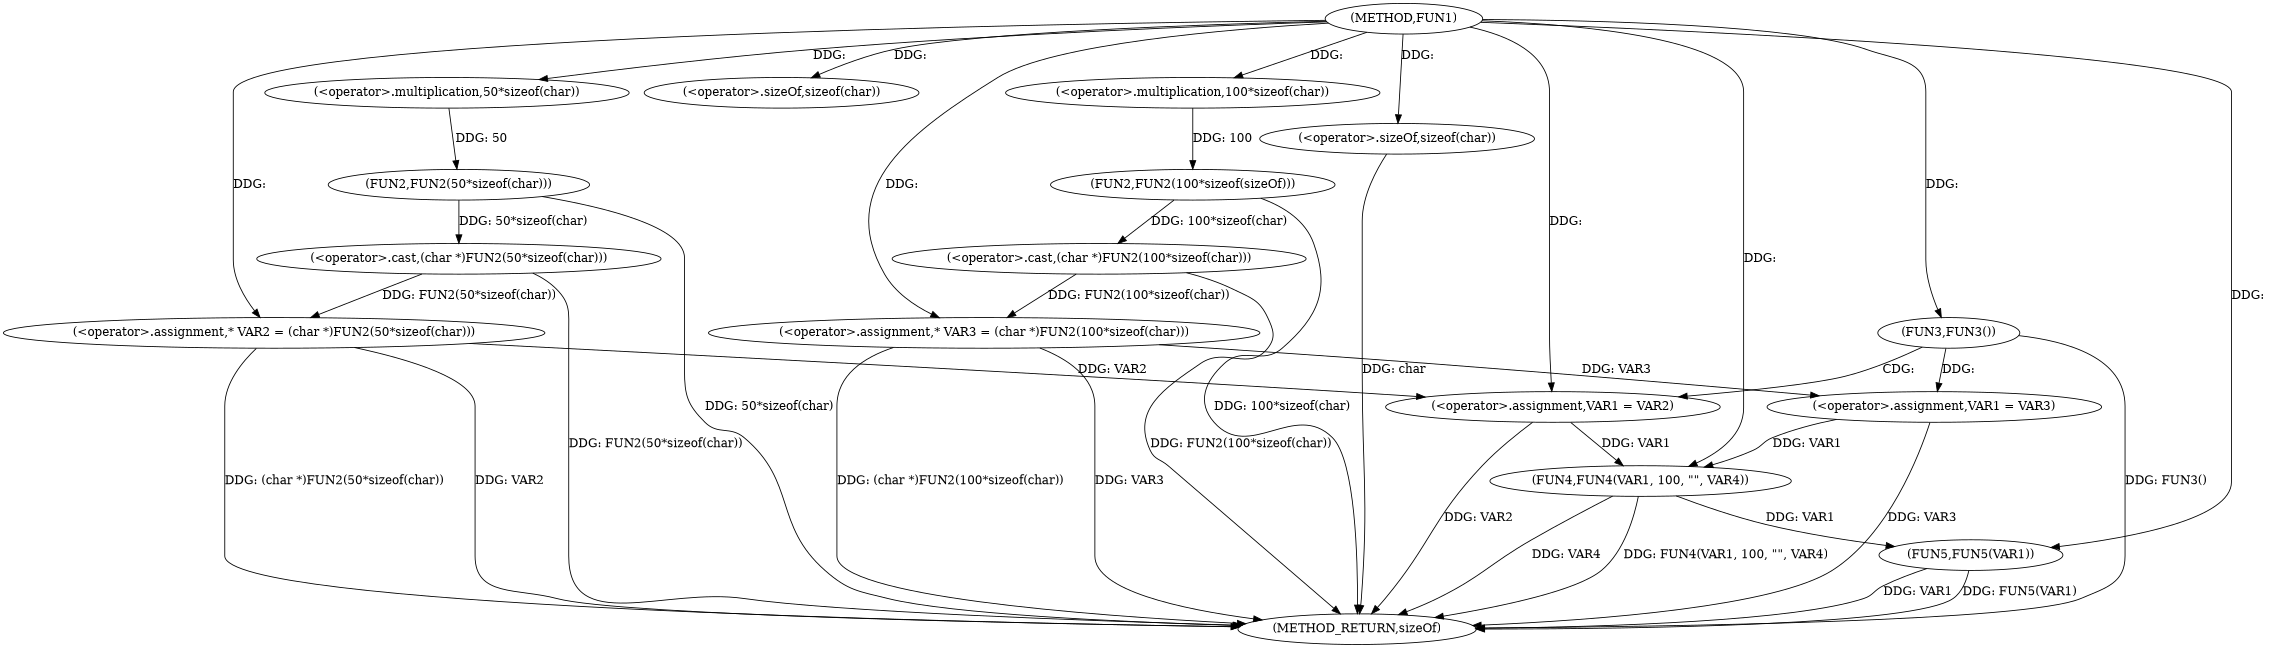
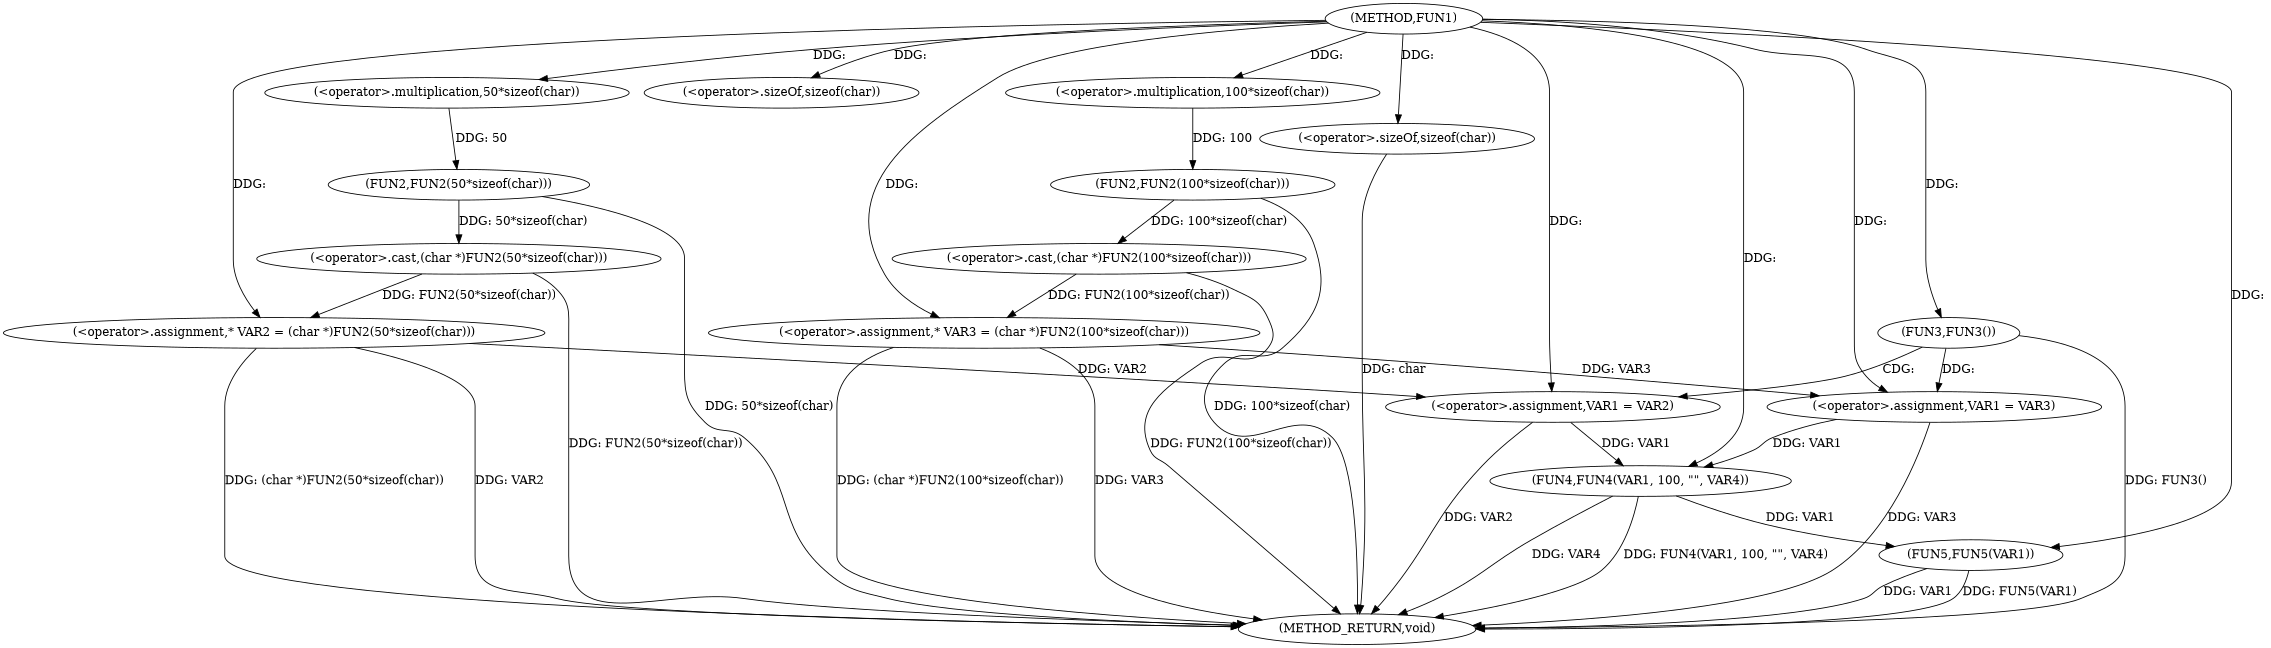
none -> (1830, 59)
(1193, 185) -> (1193, 185)
(1357, 629) -> (1357, 629)
